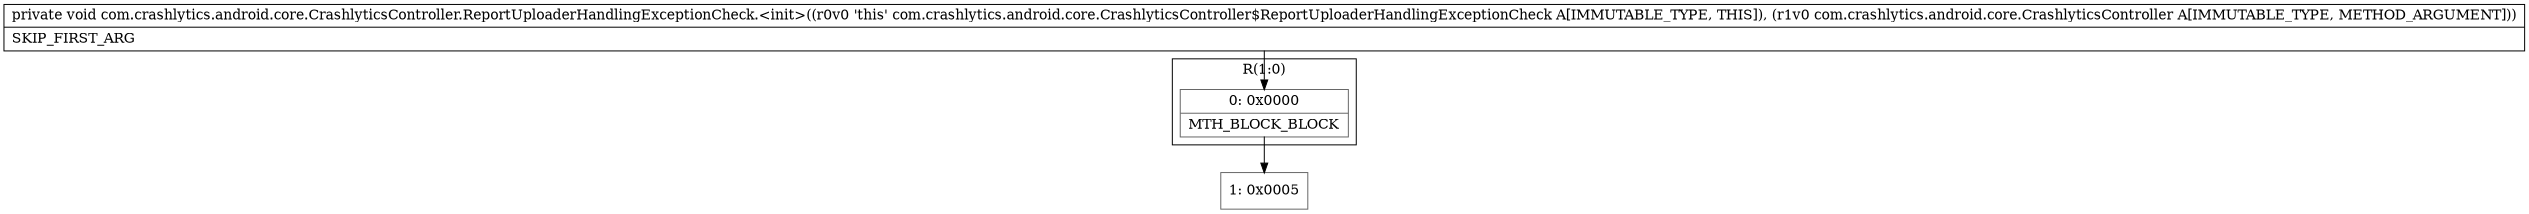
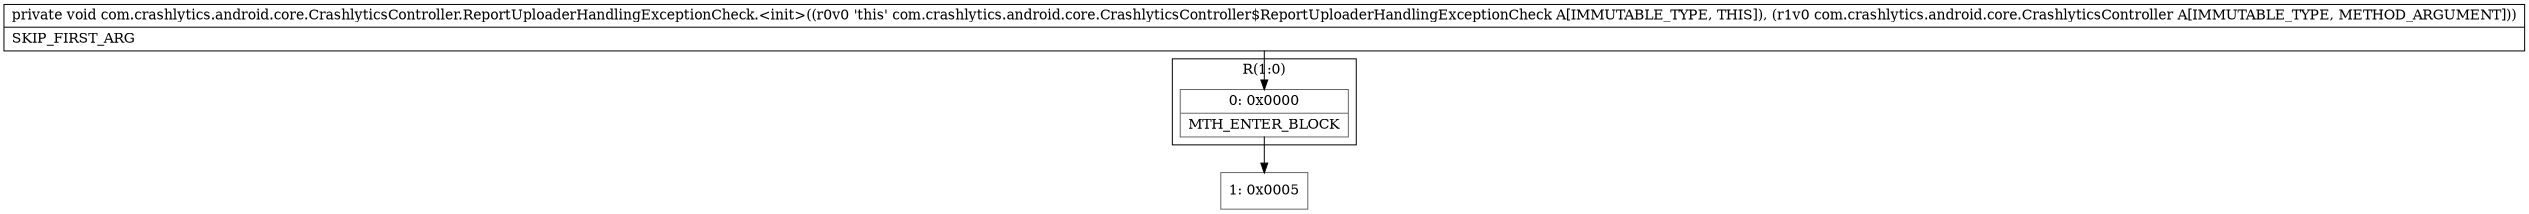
(1264, 125) -> (1264, 125)
